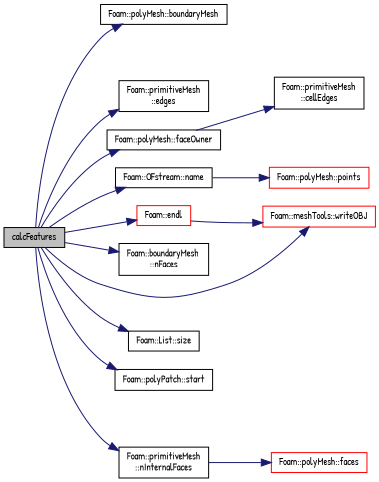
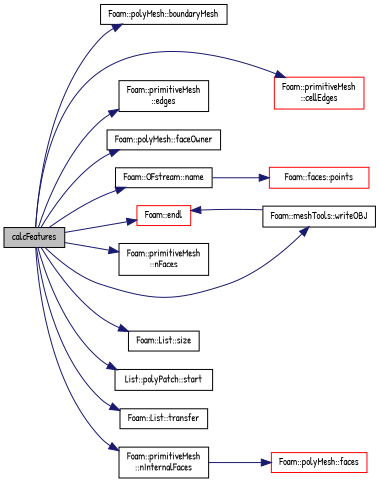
(319, 93) -> (319, 93)
(230, 120) -> (104, 69)
(319, 178) -> (319, 178)
(319, 217) -> (319, 217)
(222, 222) -> (232, 209)
(164, 259) -> (164, 259)
(164, 380) -> (164, 380)
none -> (164, 419)
